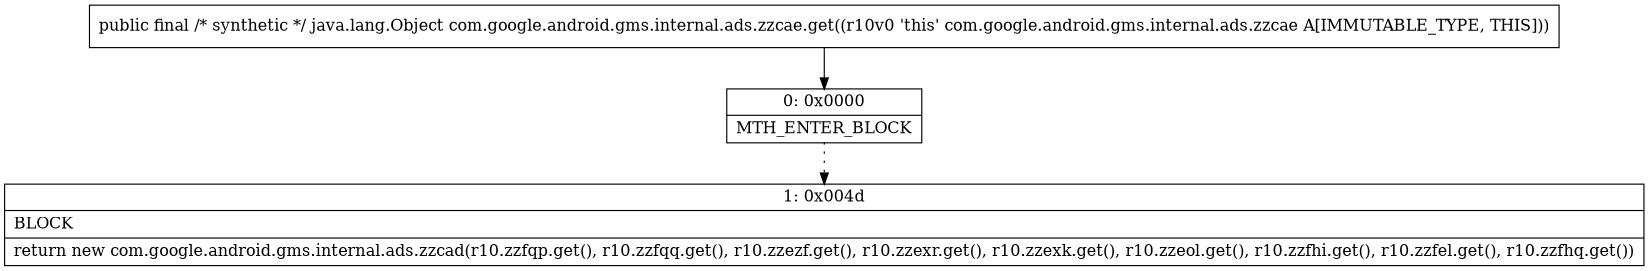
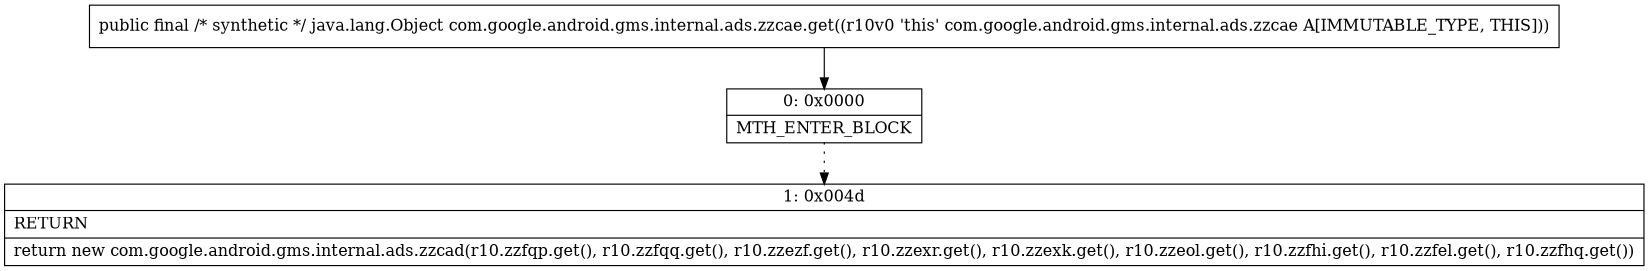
(44, 224) -> (51, 224)
